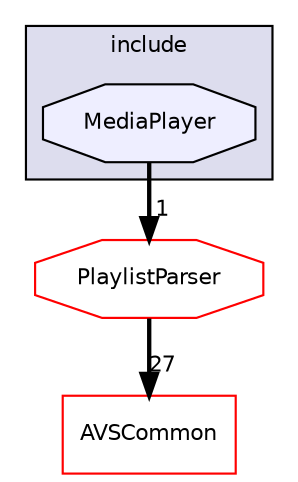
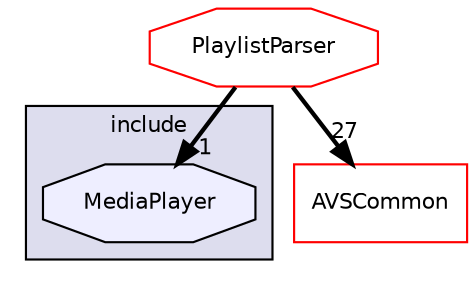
(149, 193) -> (211, 120)
